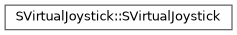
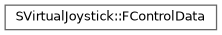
(119, 17) -> (111, 17)
